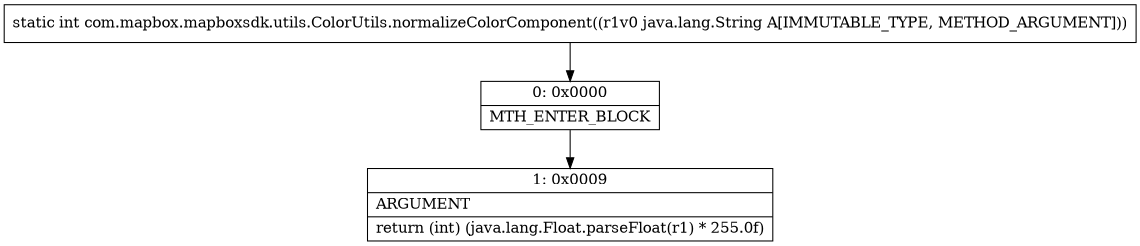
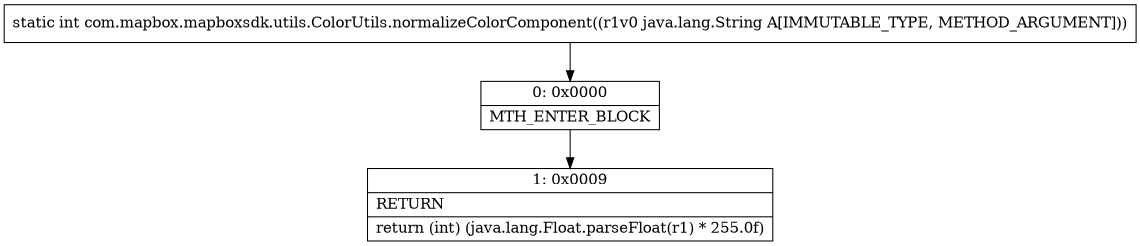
(423, 204) -> (410, 204)
